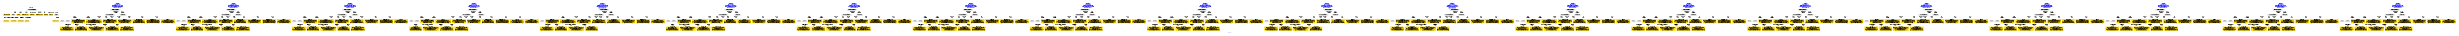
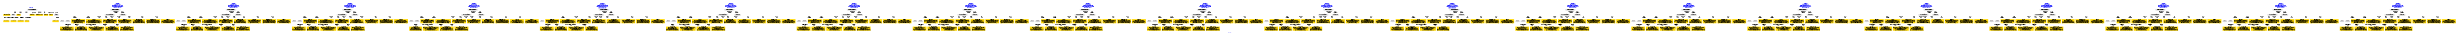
(25, 15) -> none
